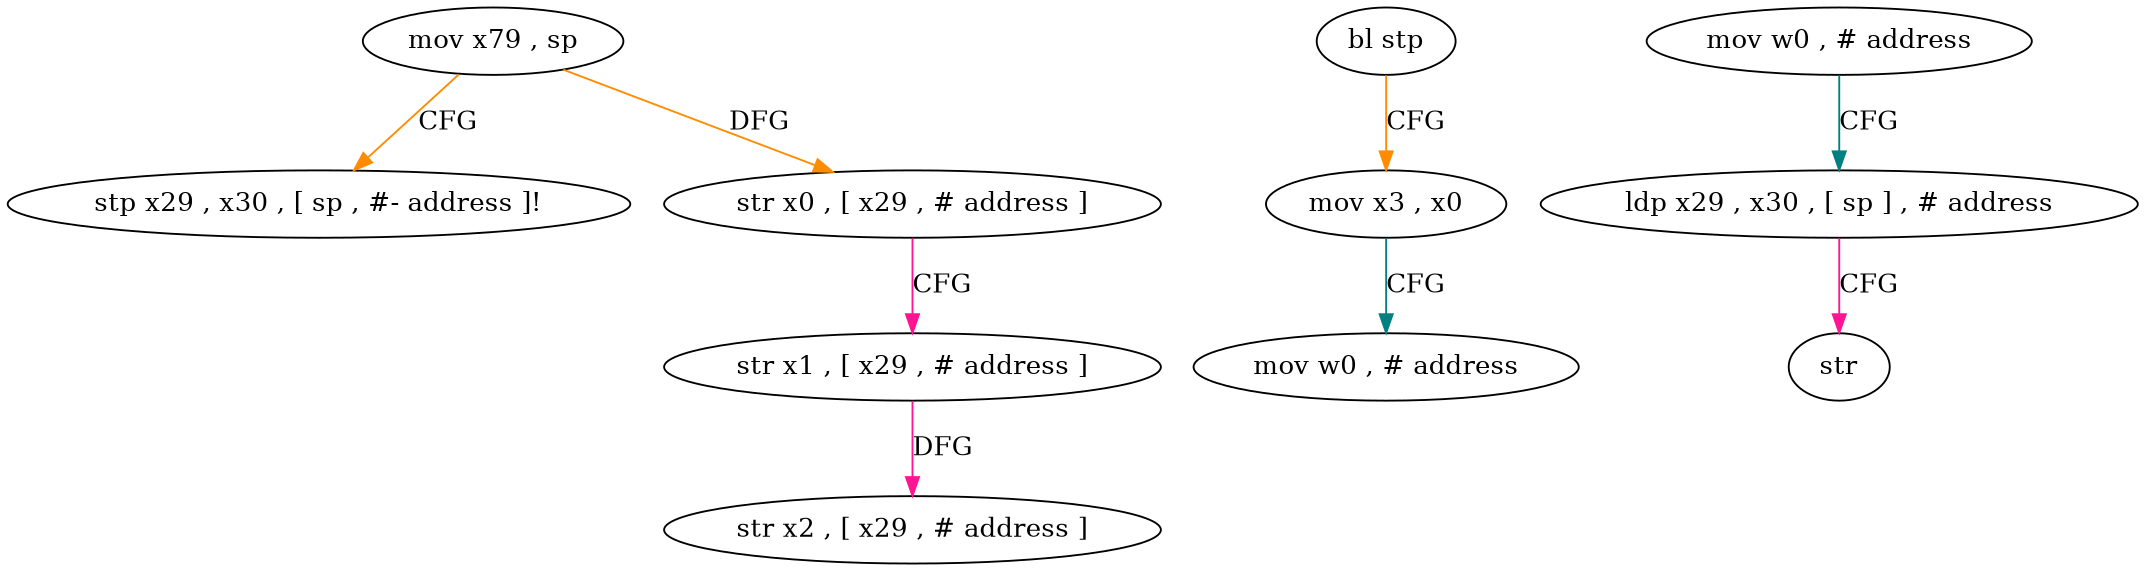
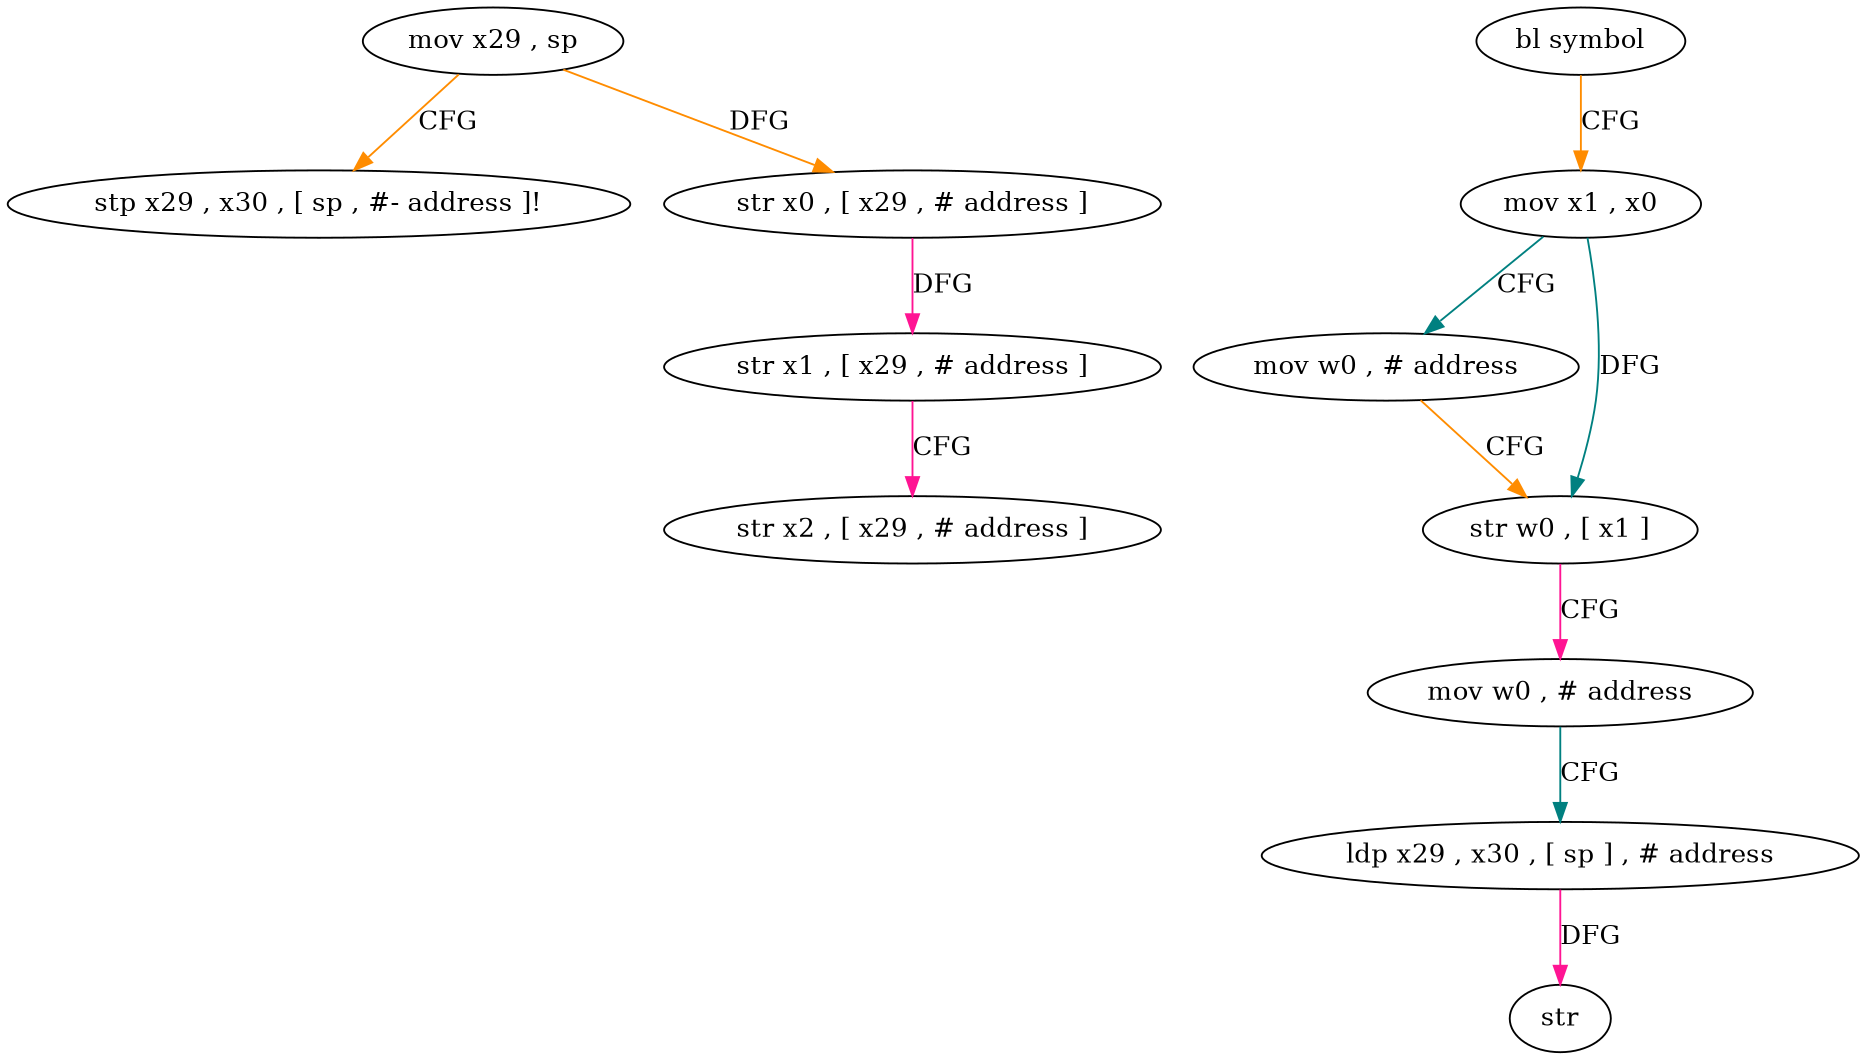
(493, 41) -> (493, 41)
(1386, 41) -> (1581, 41)
(1386, 204) -> (1581, 204)
(942, 286) -> (943, 286)
(1869, 286) -> (1591, 937)
(943, 448) -> (942, 448)
none -> (1560, 530)
